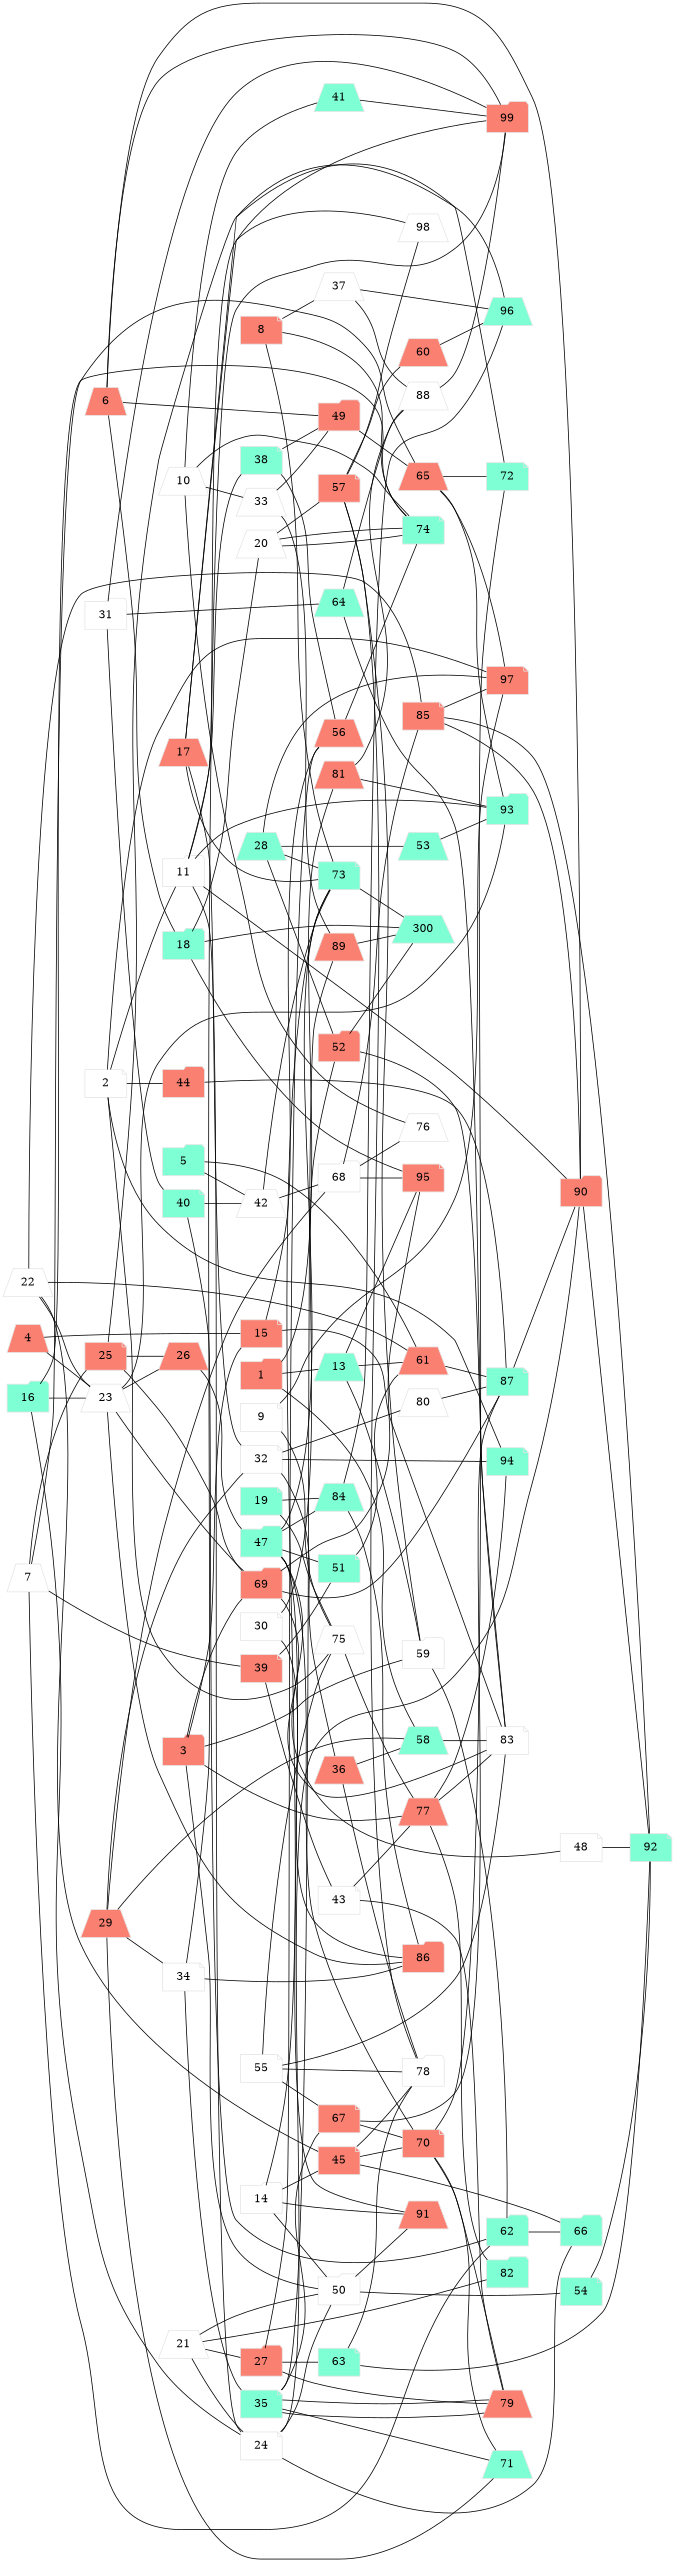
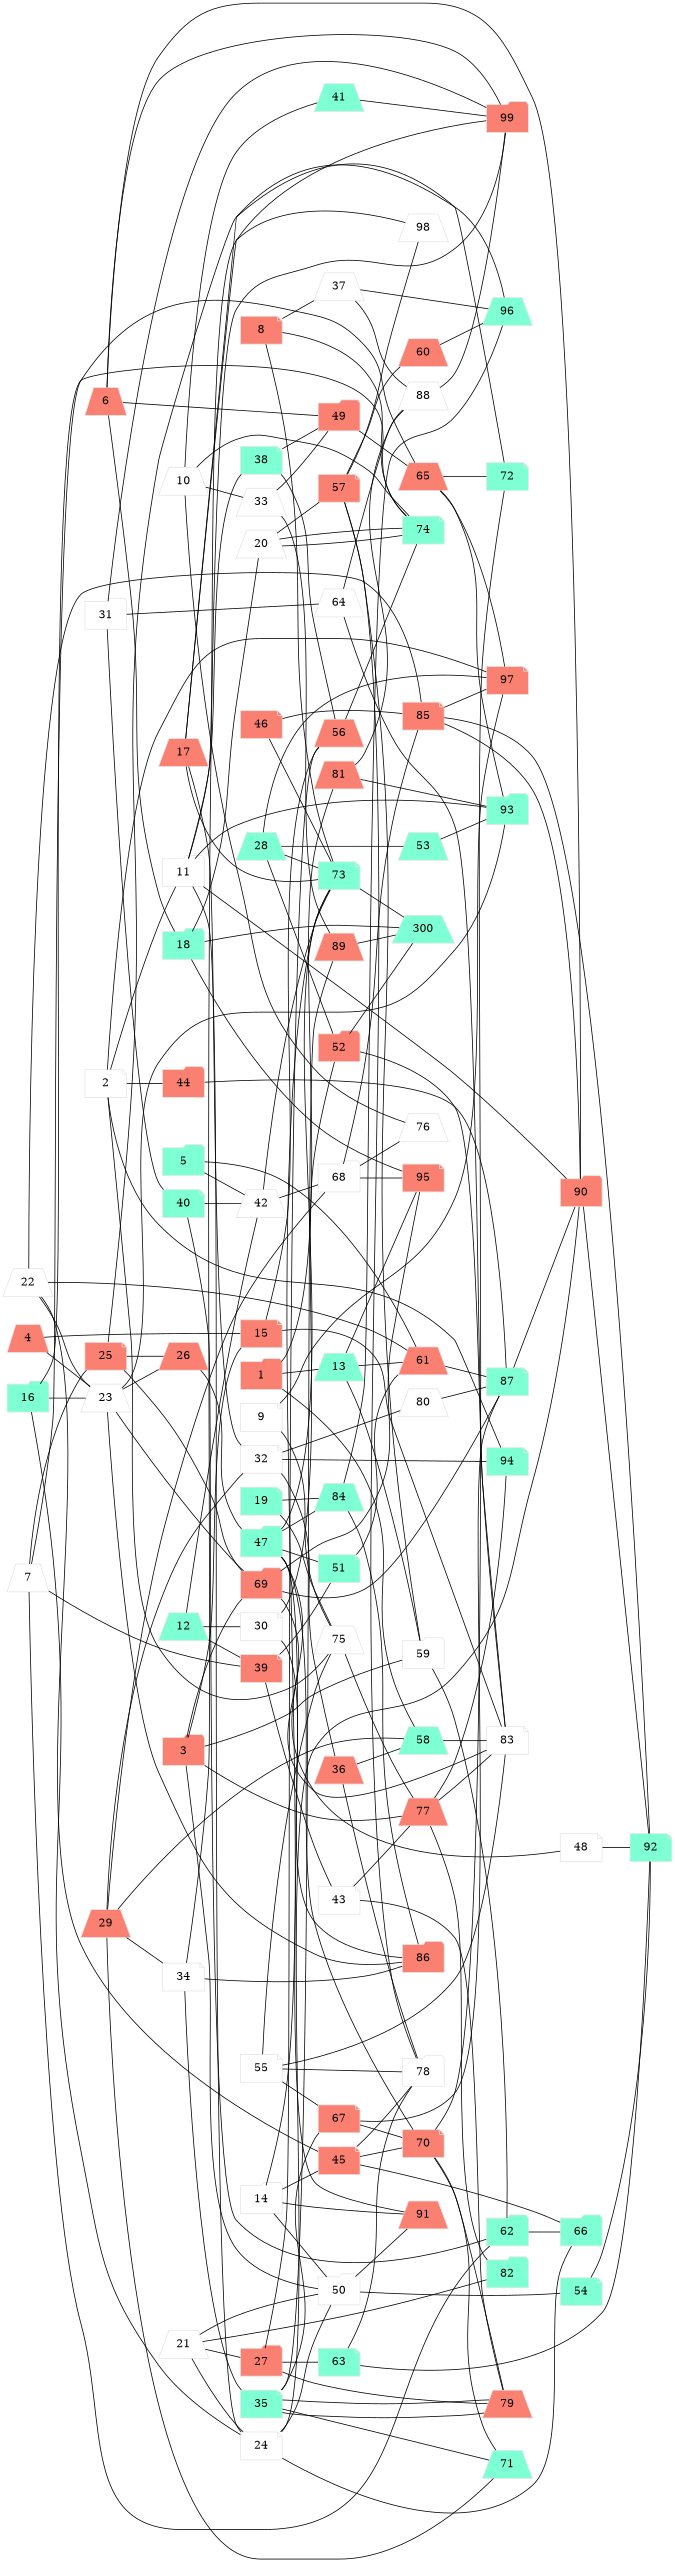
(339, 603) -> (339, 603)
none -> (261, 725)
none -> (184, 1627)
